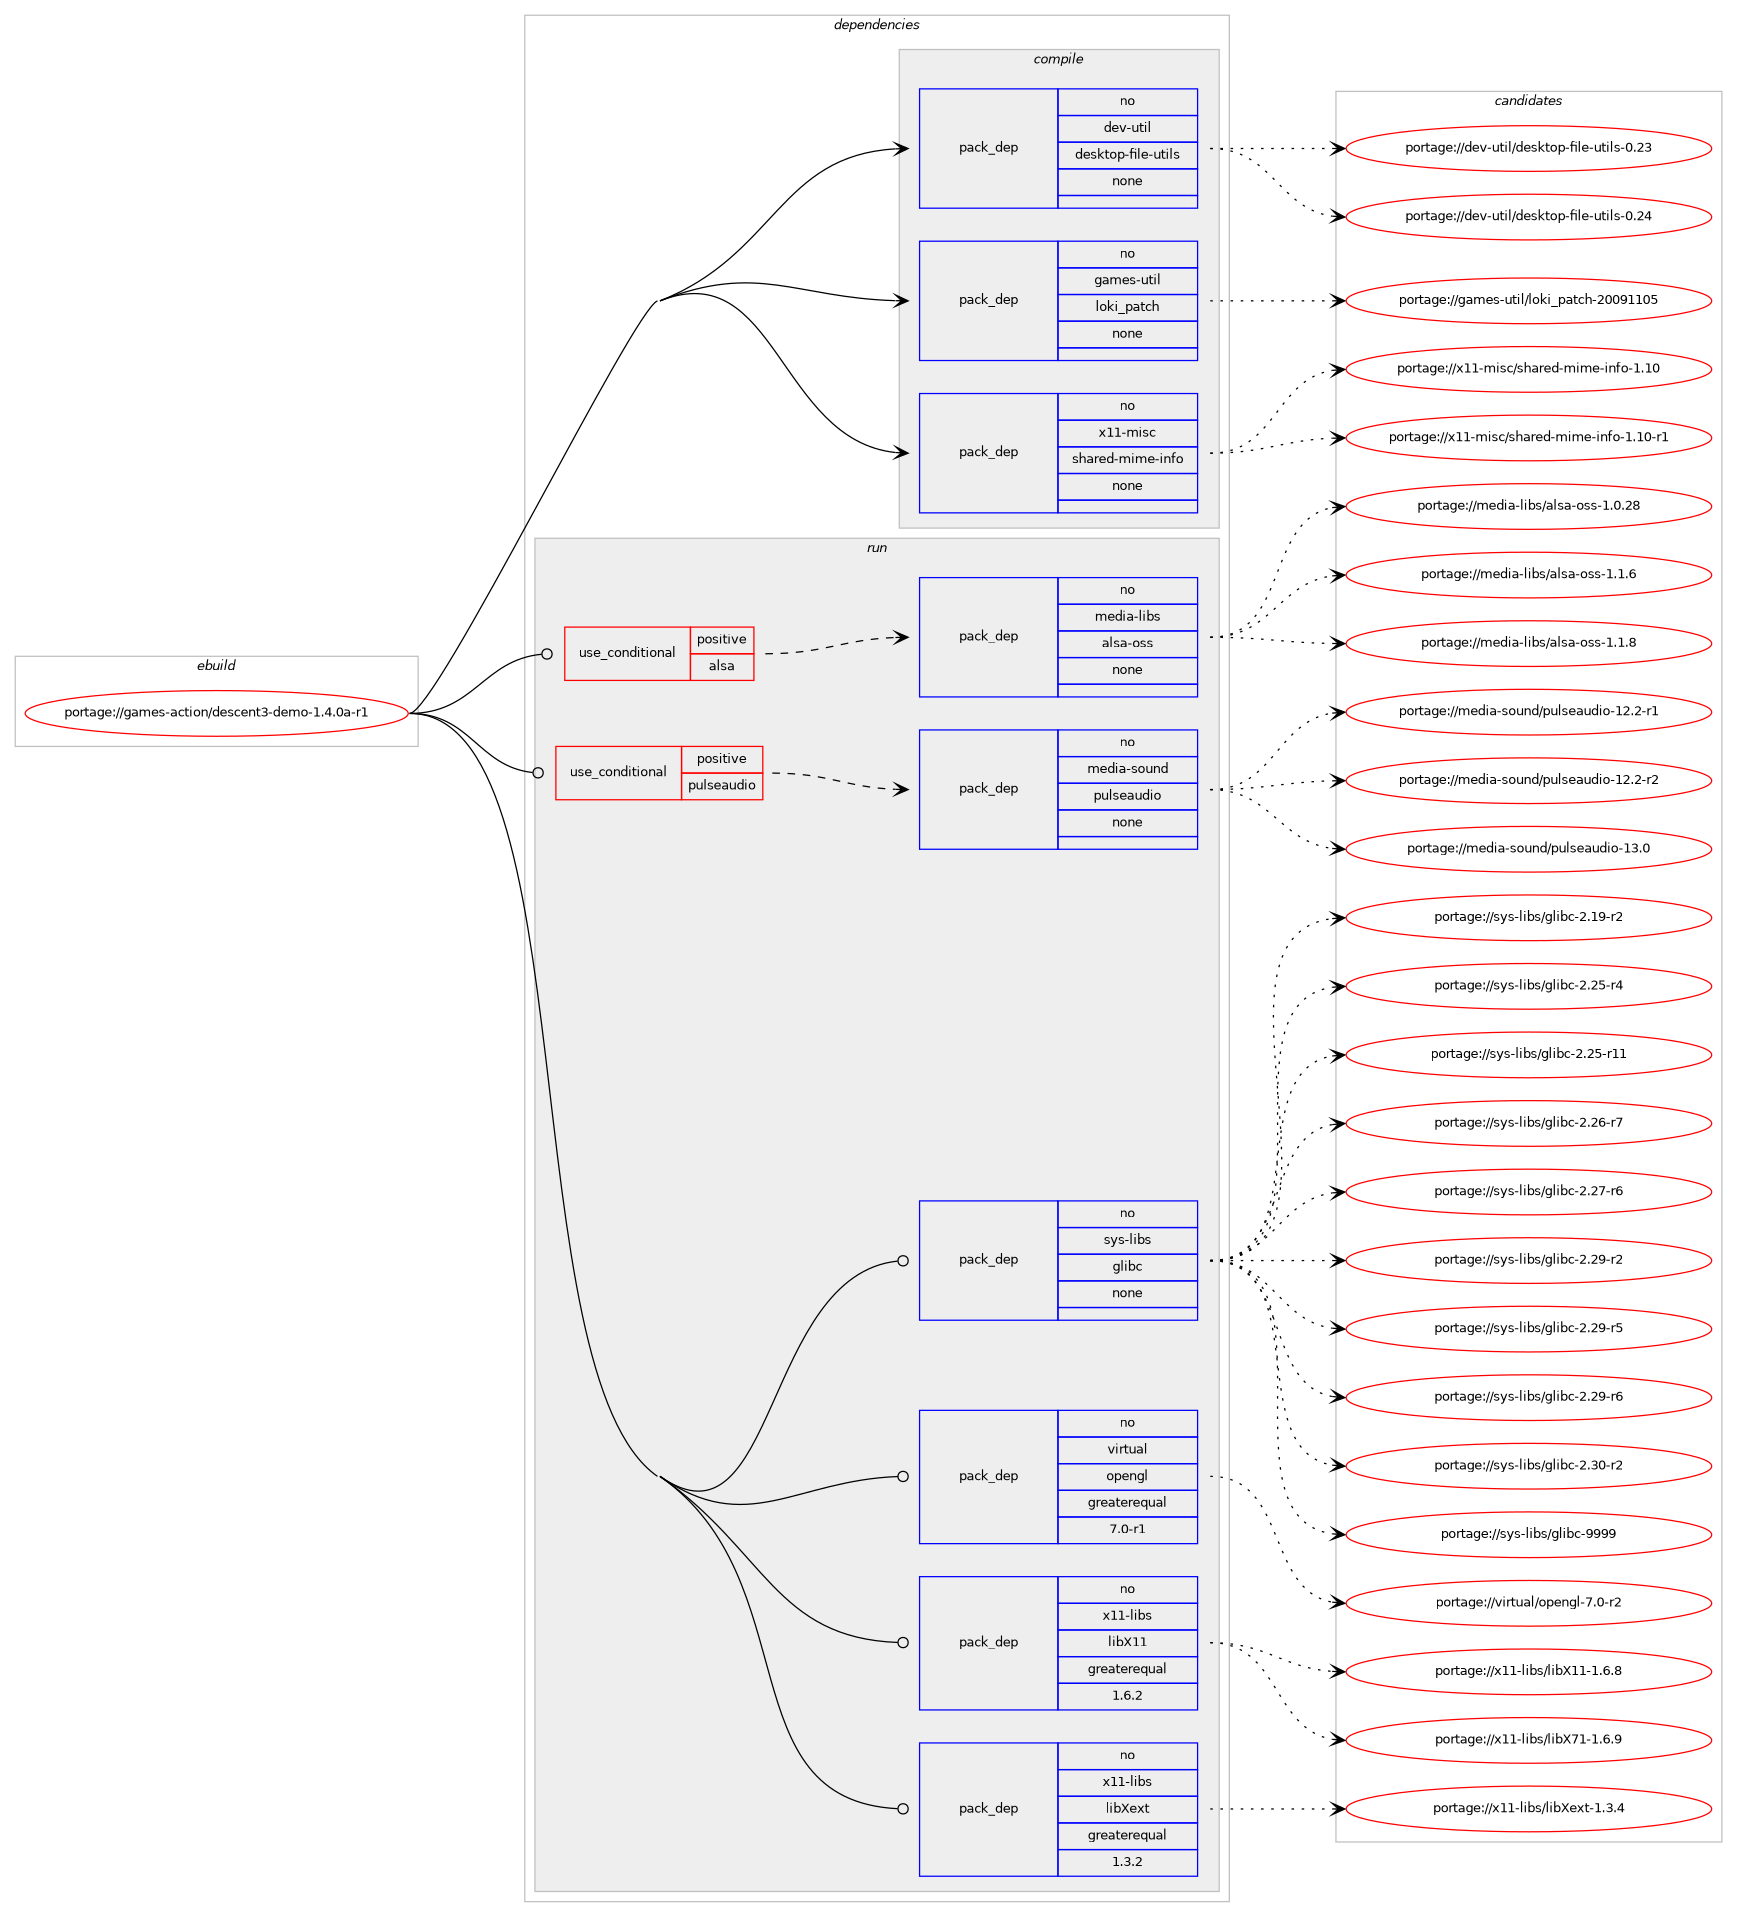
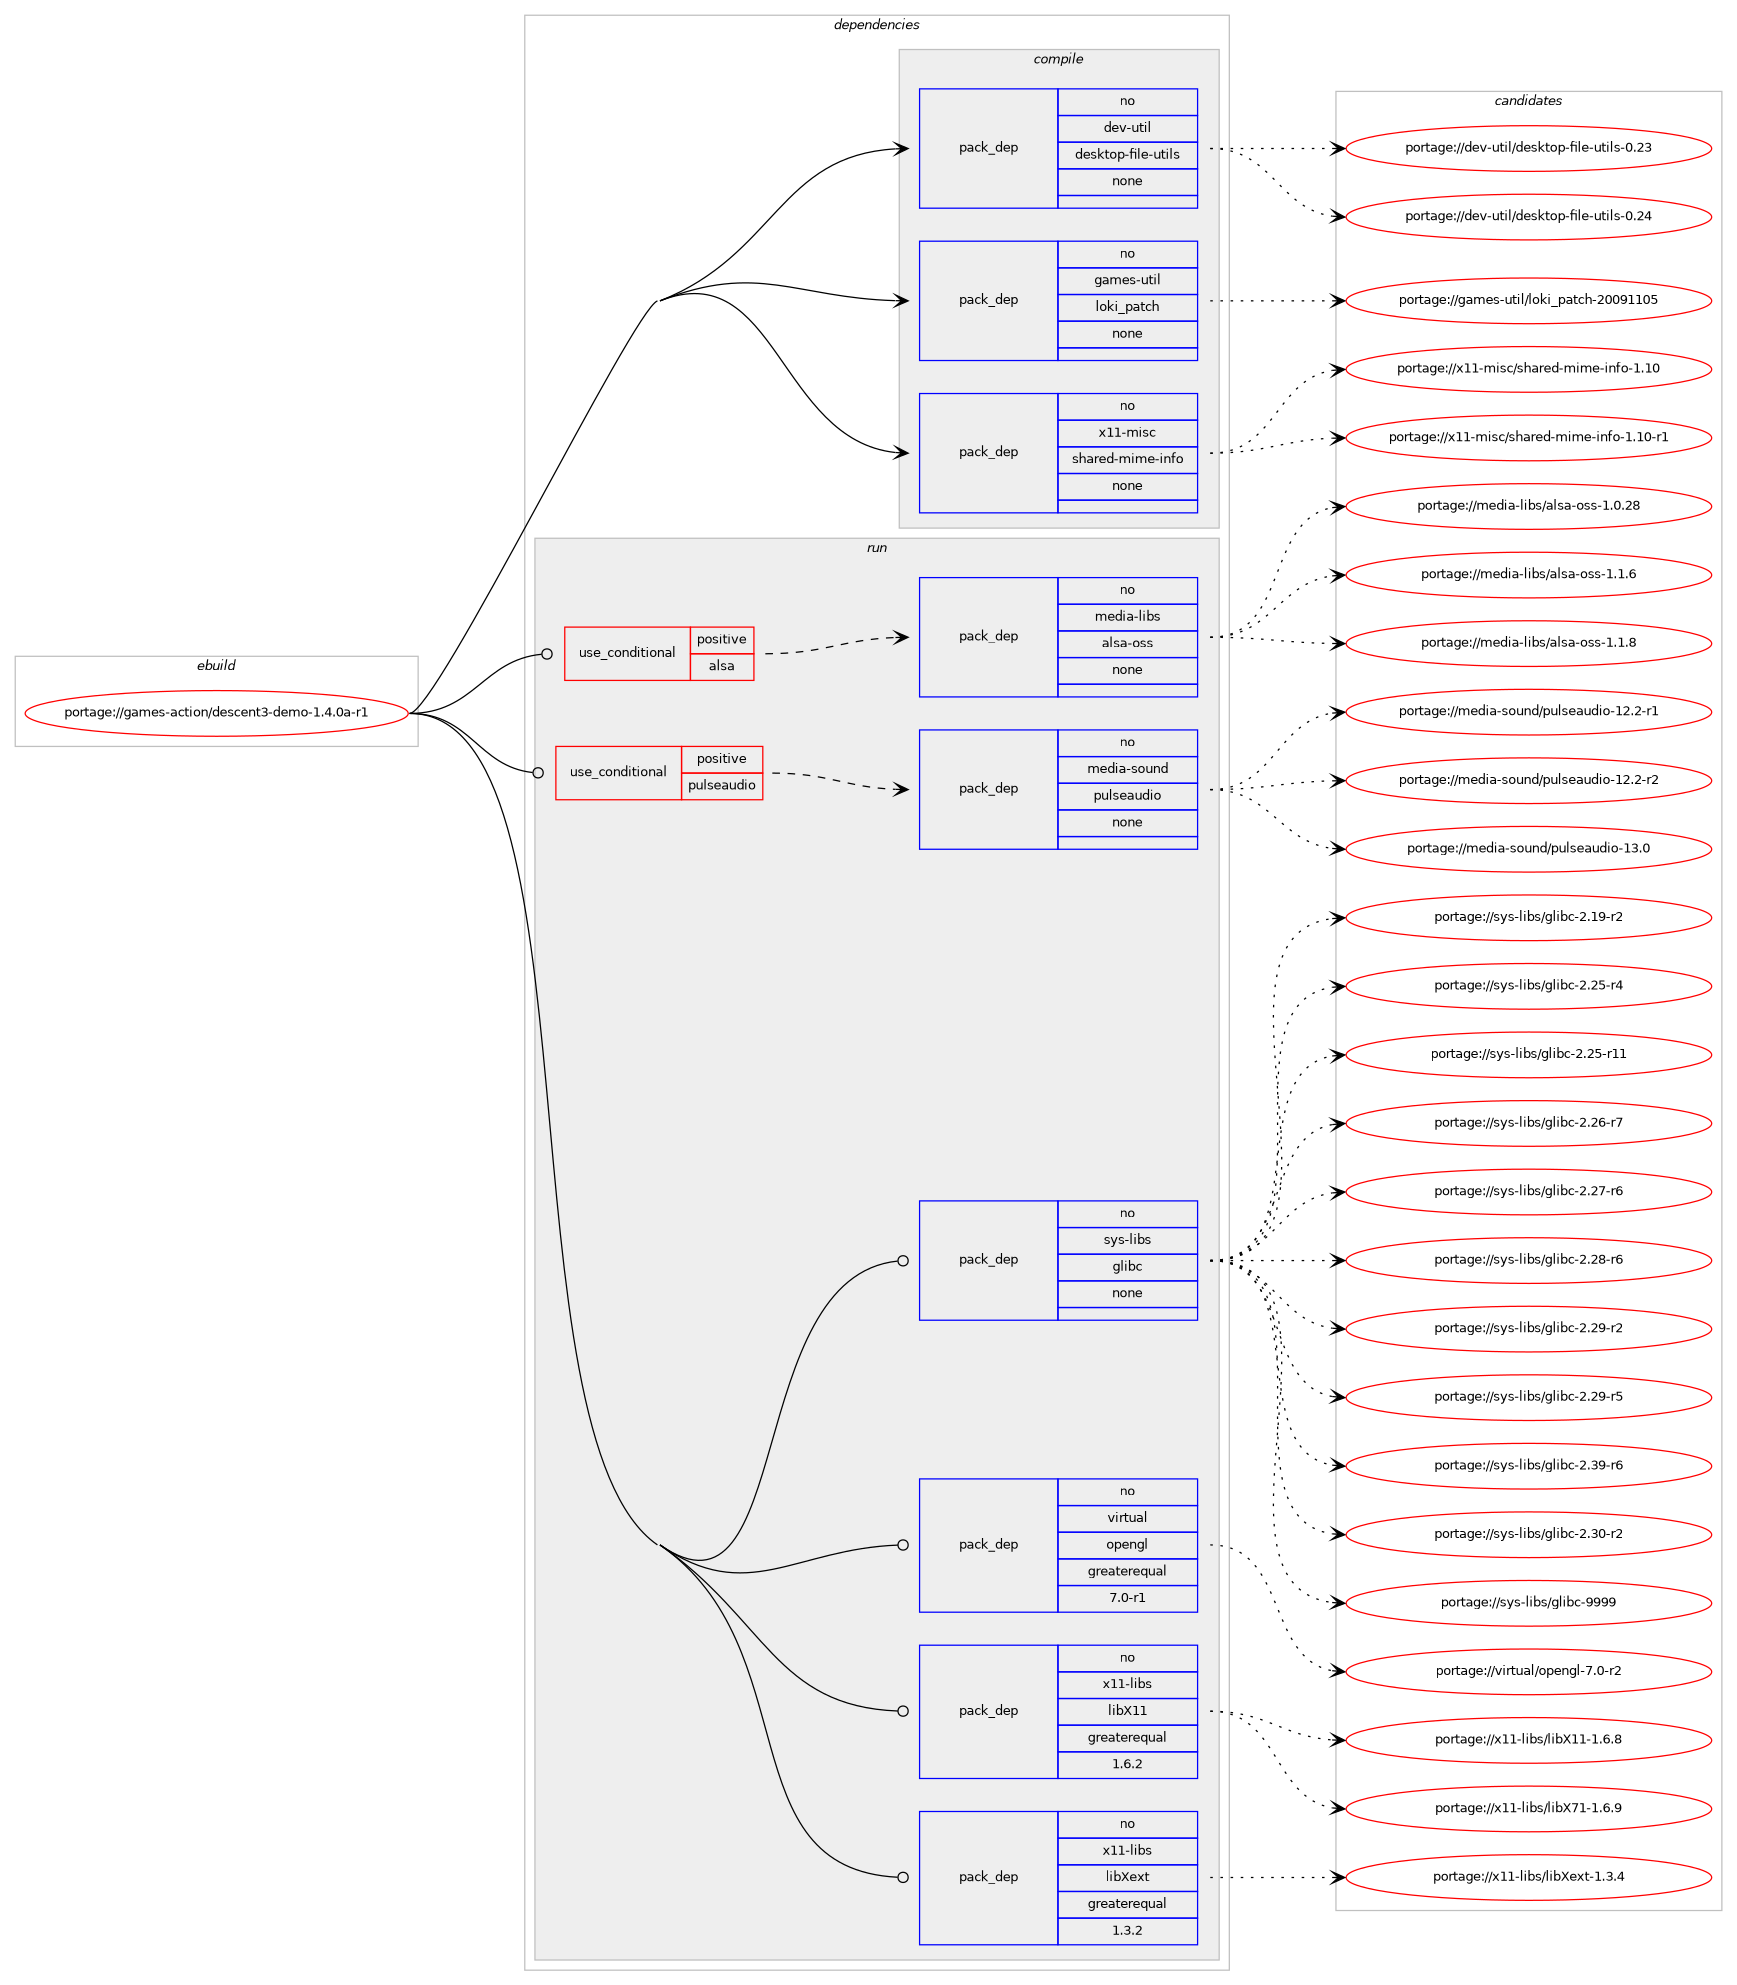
none -> (1529, 1261)
(1529, 1398) -> (1529, 1466)
